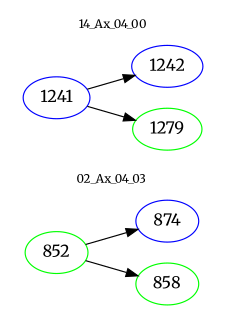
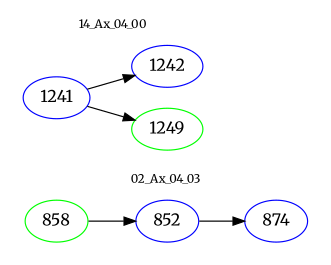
(167, 129) -> (167, 129)
(57, 253) -> (167, 221)
(106, 267) -> (106, 221)
